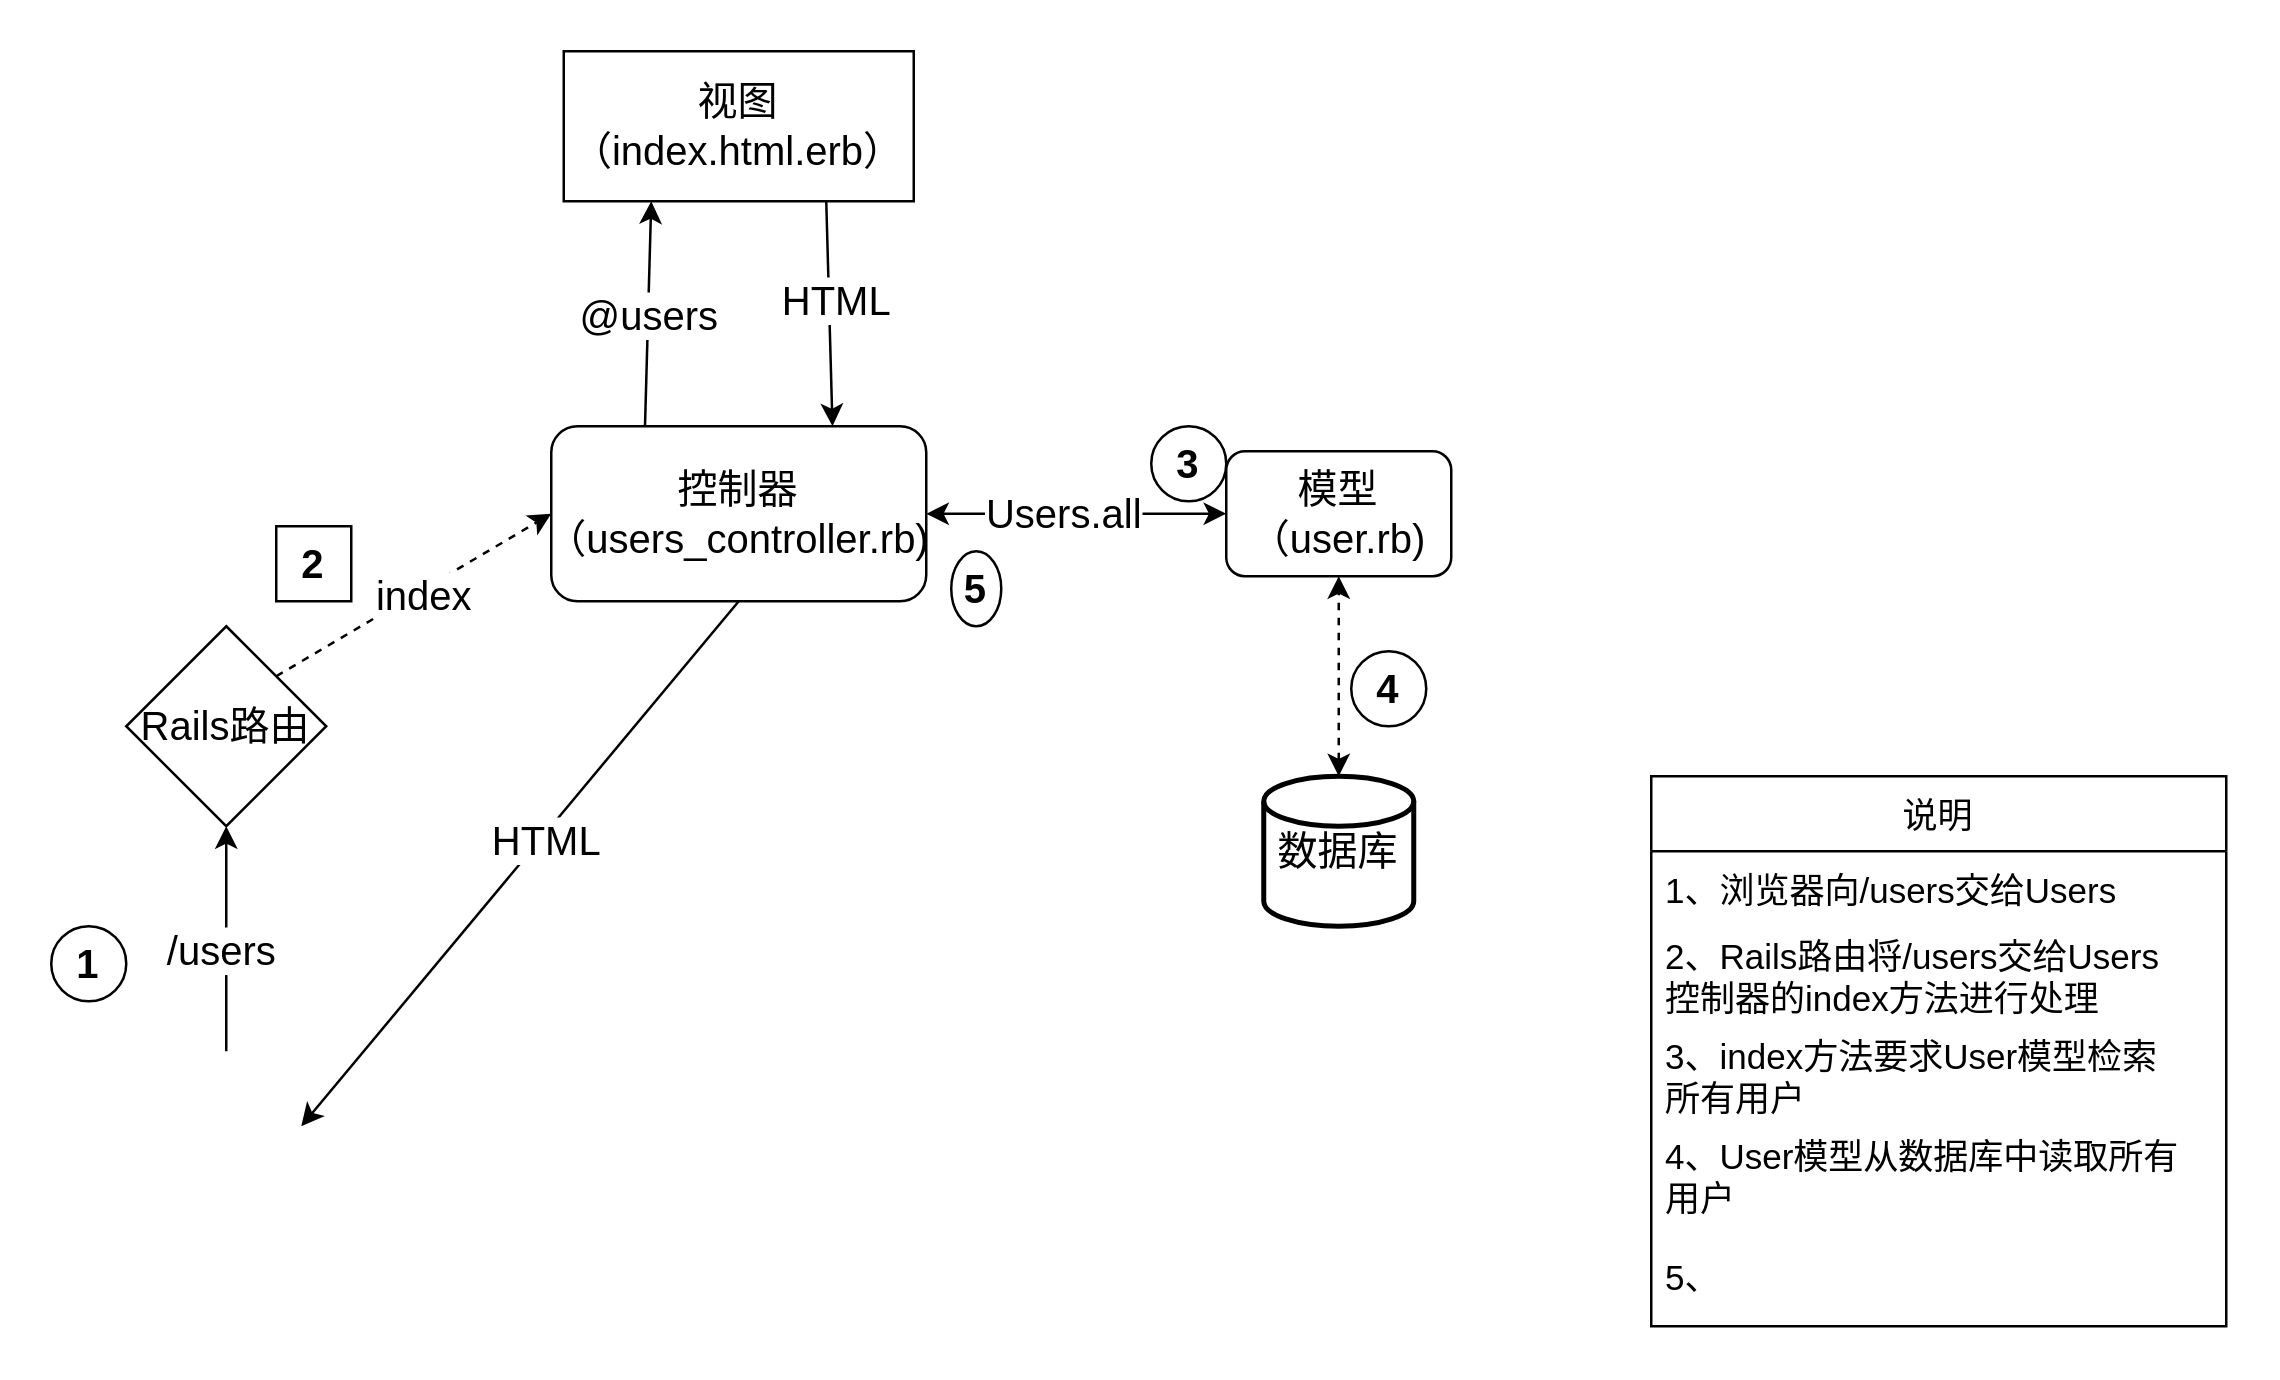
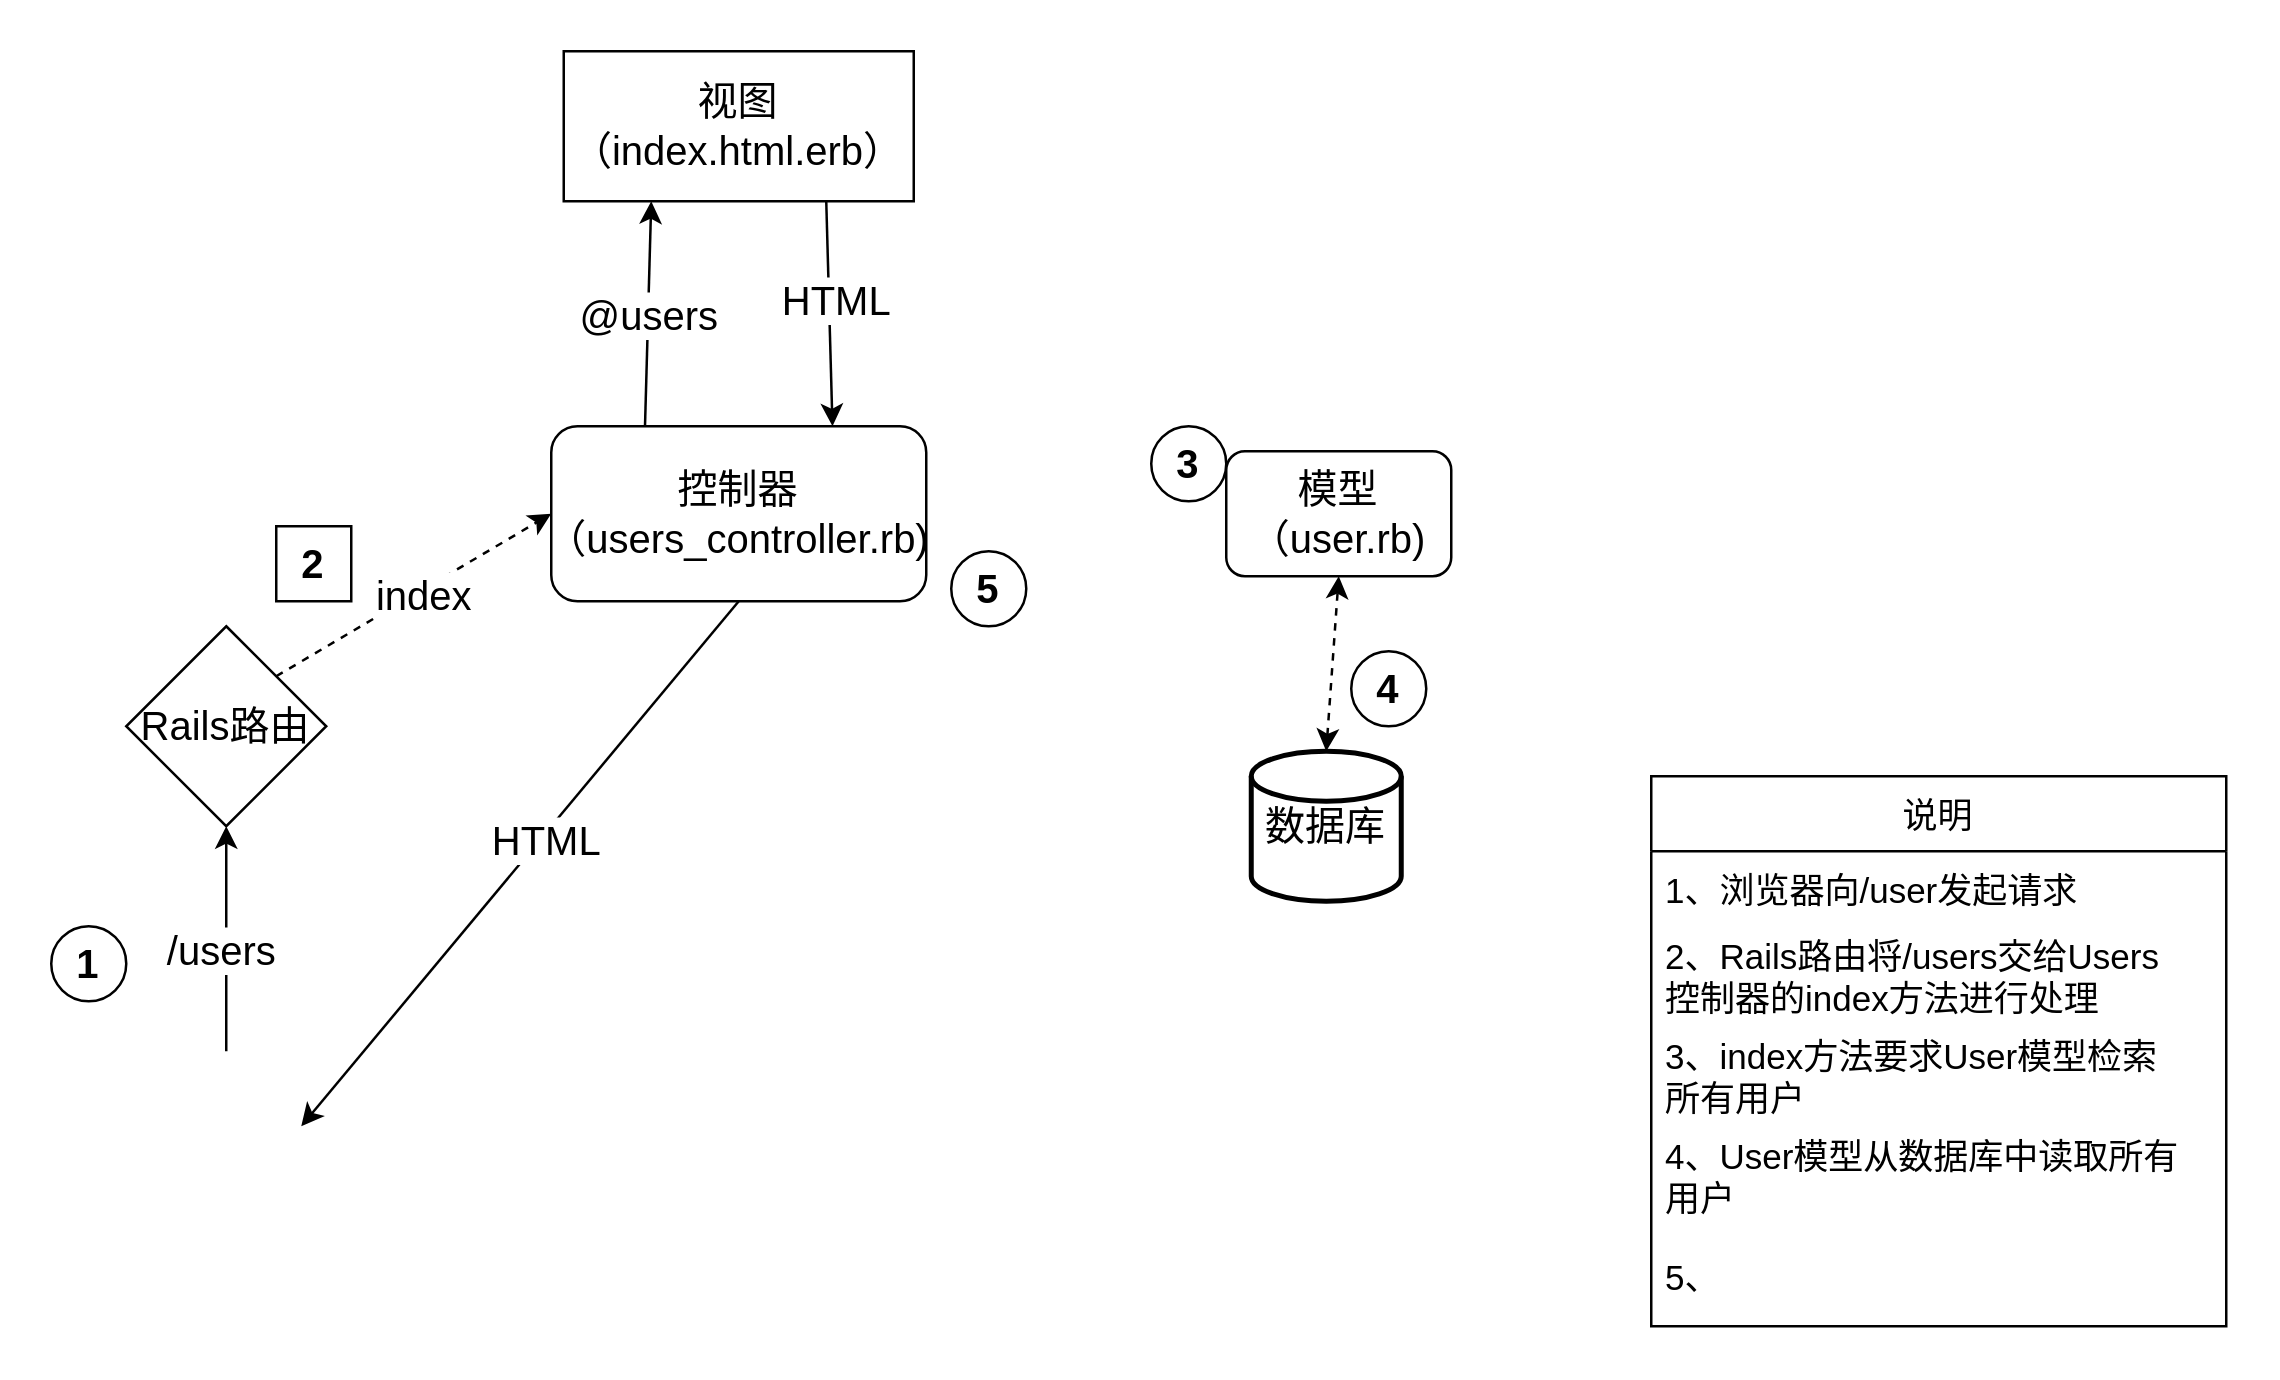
(1156, 514) -> none
(976, 589) -> (989, 589)
(1339, 851) -> (1326, 826)
(1905, 891) -> (1881, 891)
